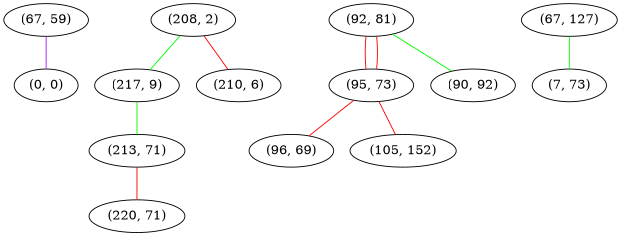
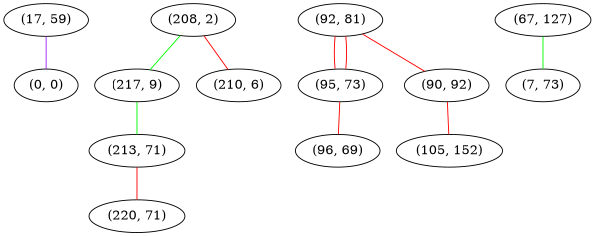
(46, 20) -> (46, 20)
(422, 53) -> (394, 53)
(387, 118) -> (448, 118)
